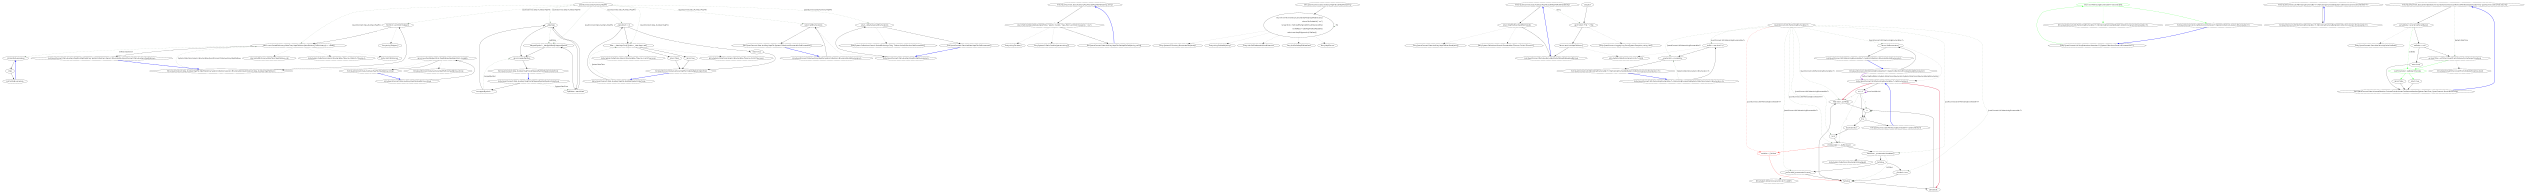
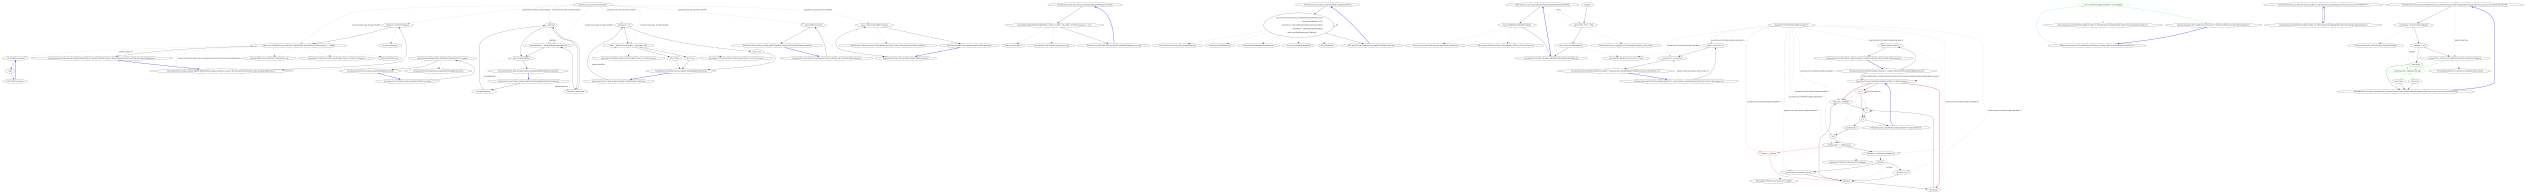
none -> (1371, 46)
